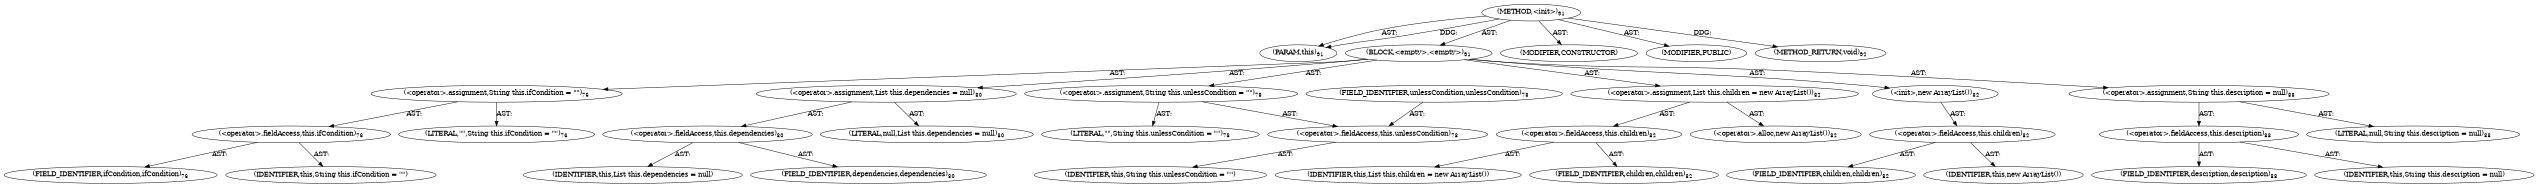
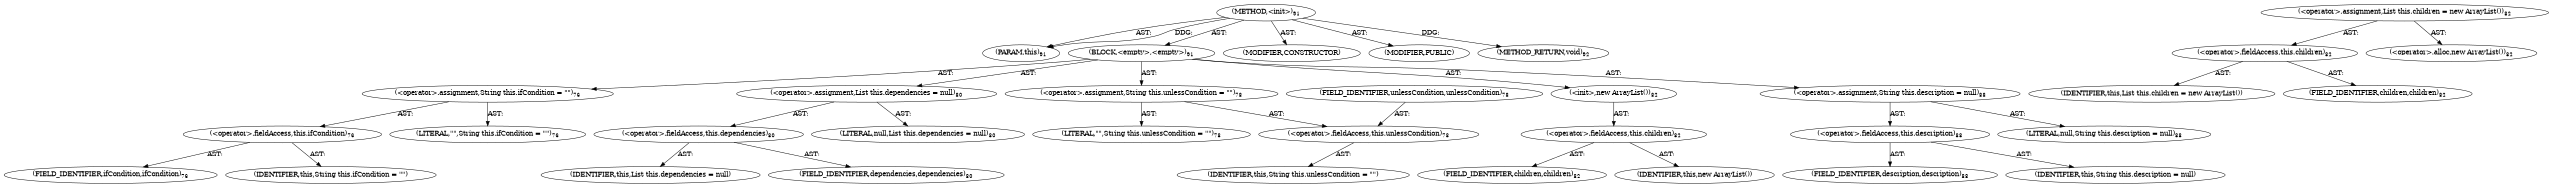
(1560, 73) -> none
